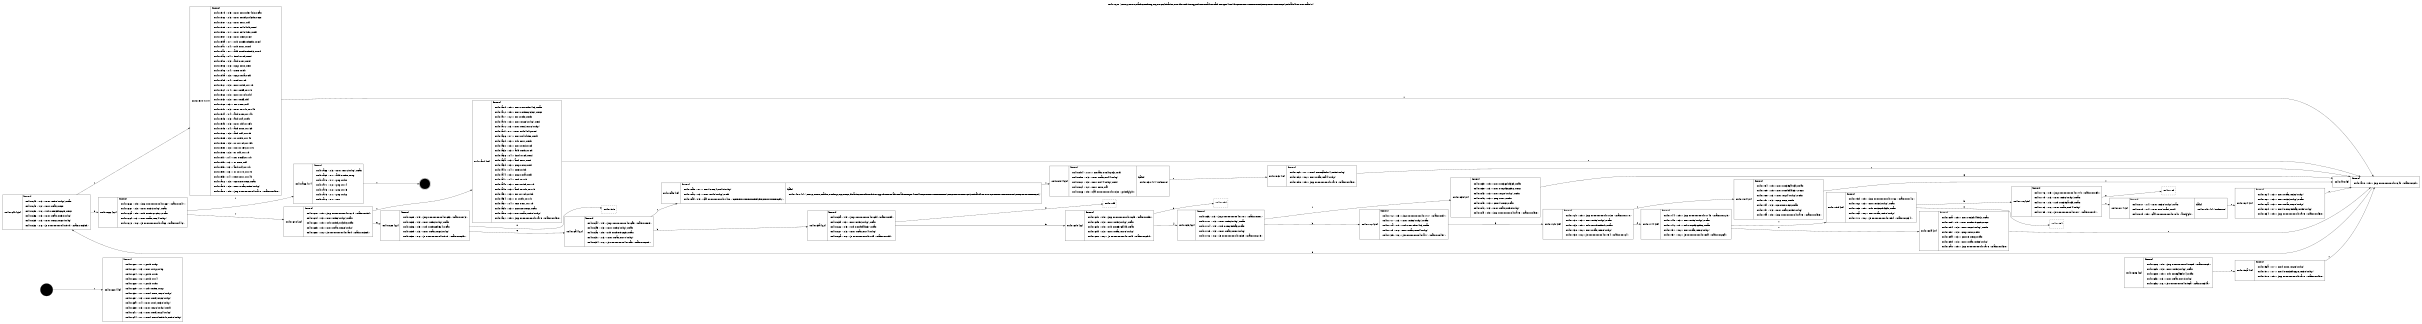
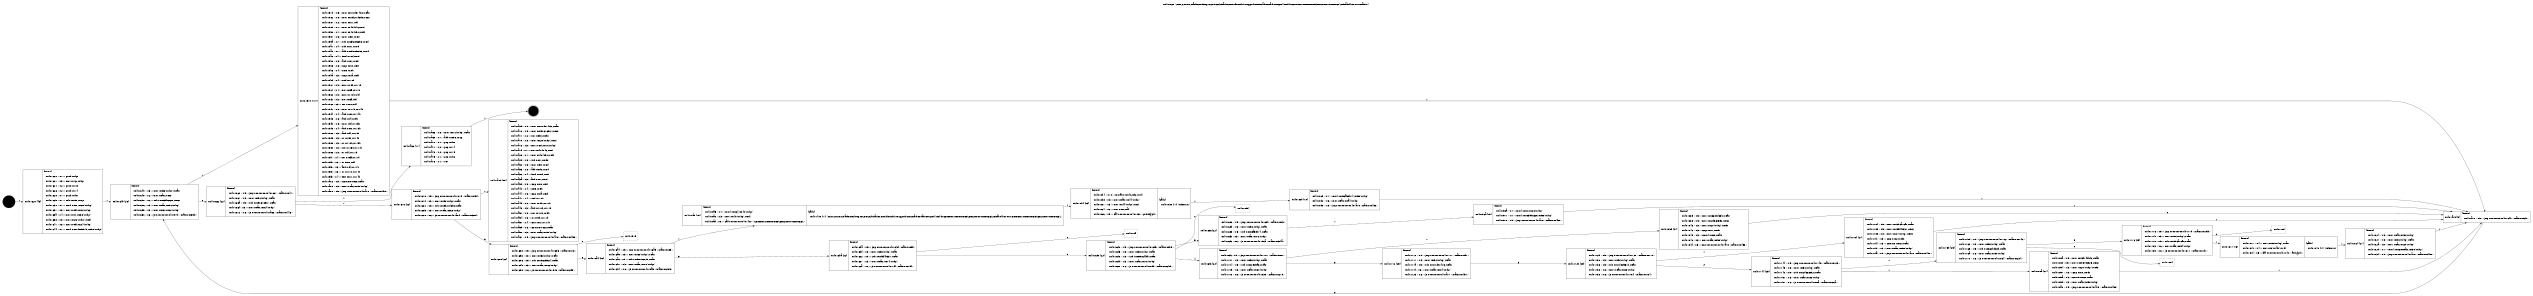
(1461, 162) -> none
none -> (106, 202)
none -> (1188, 243)
